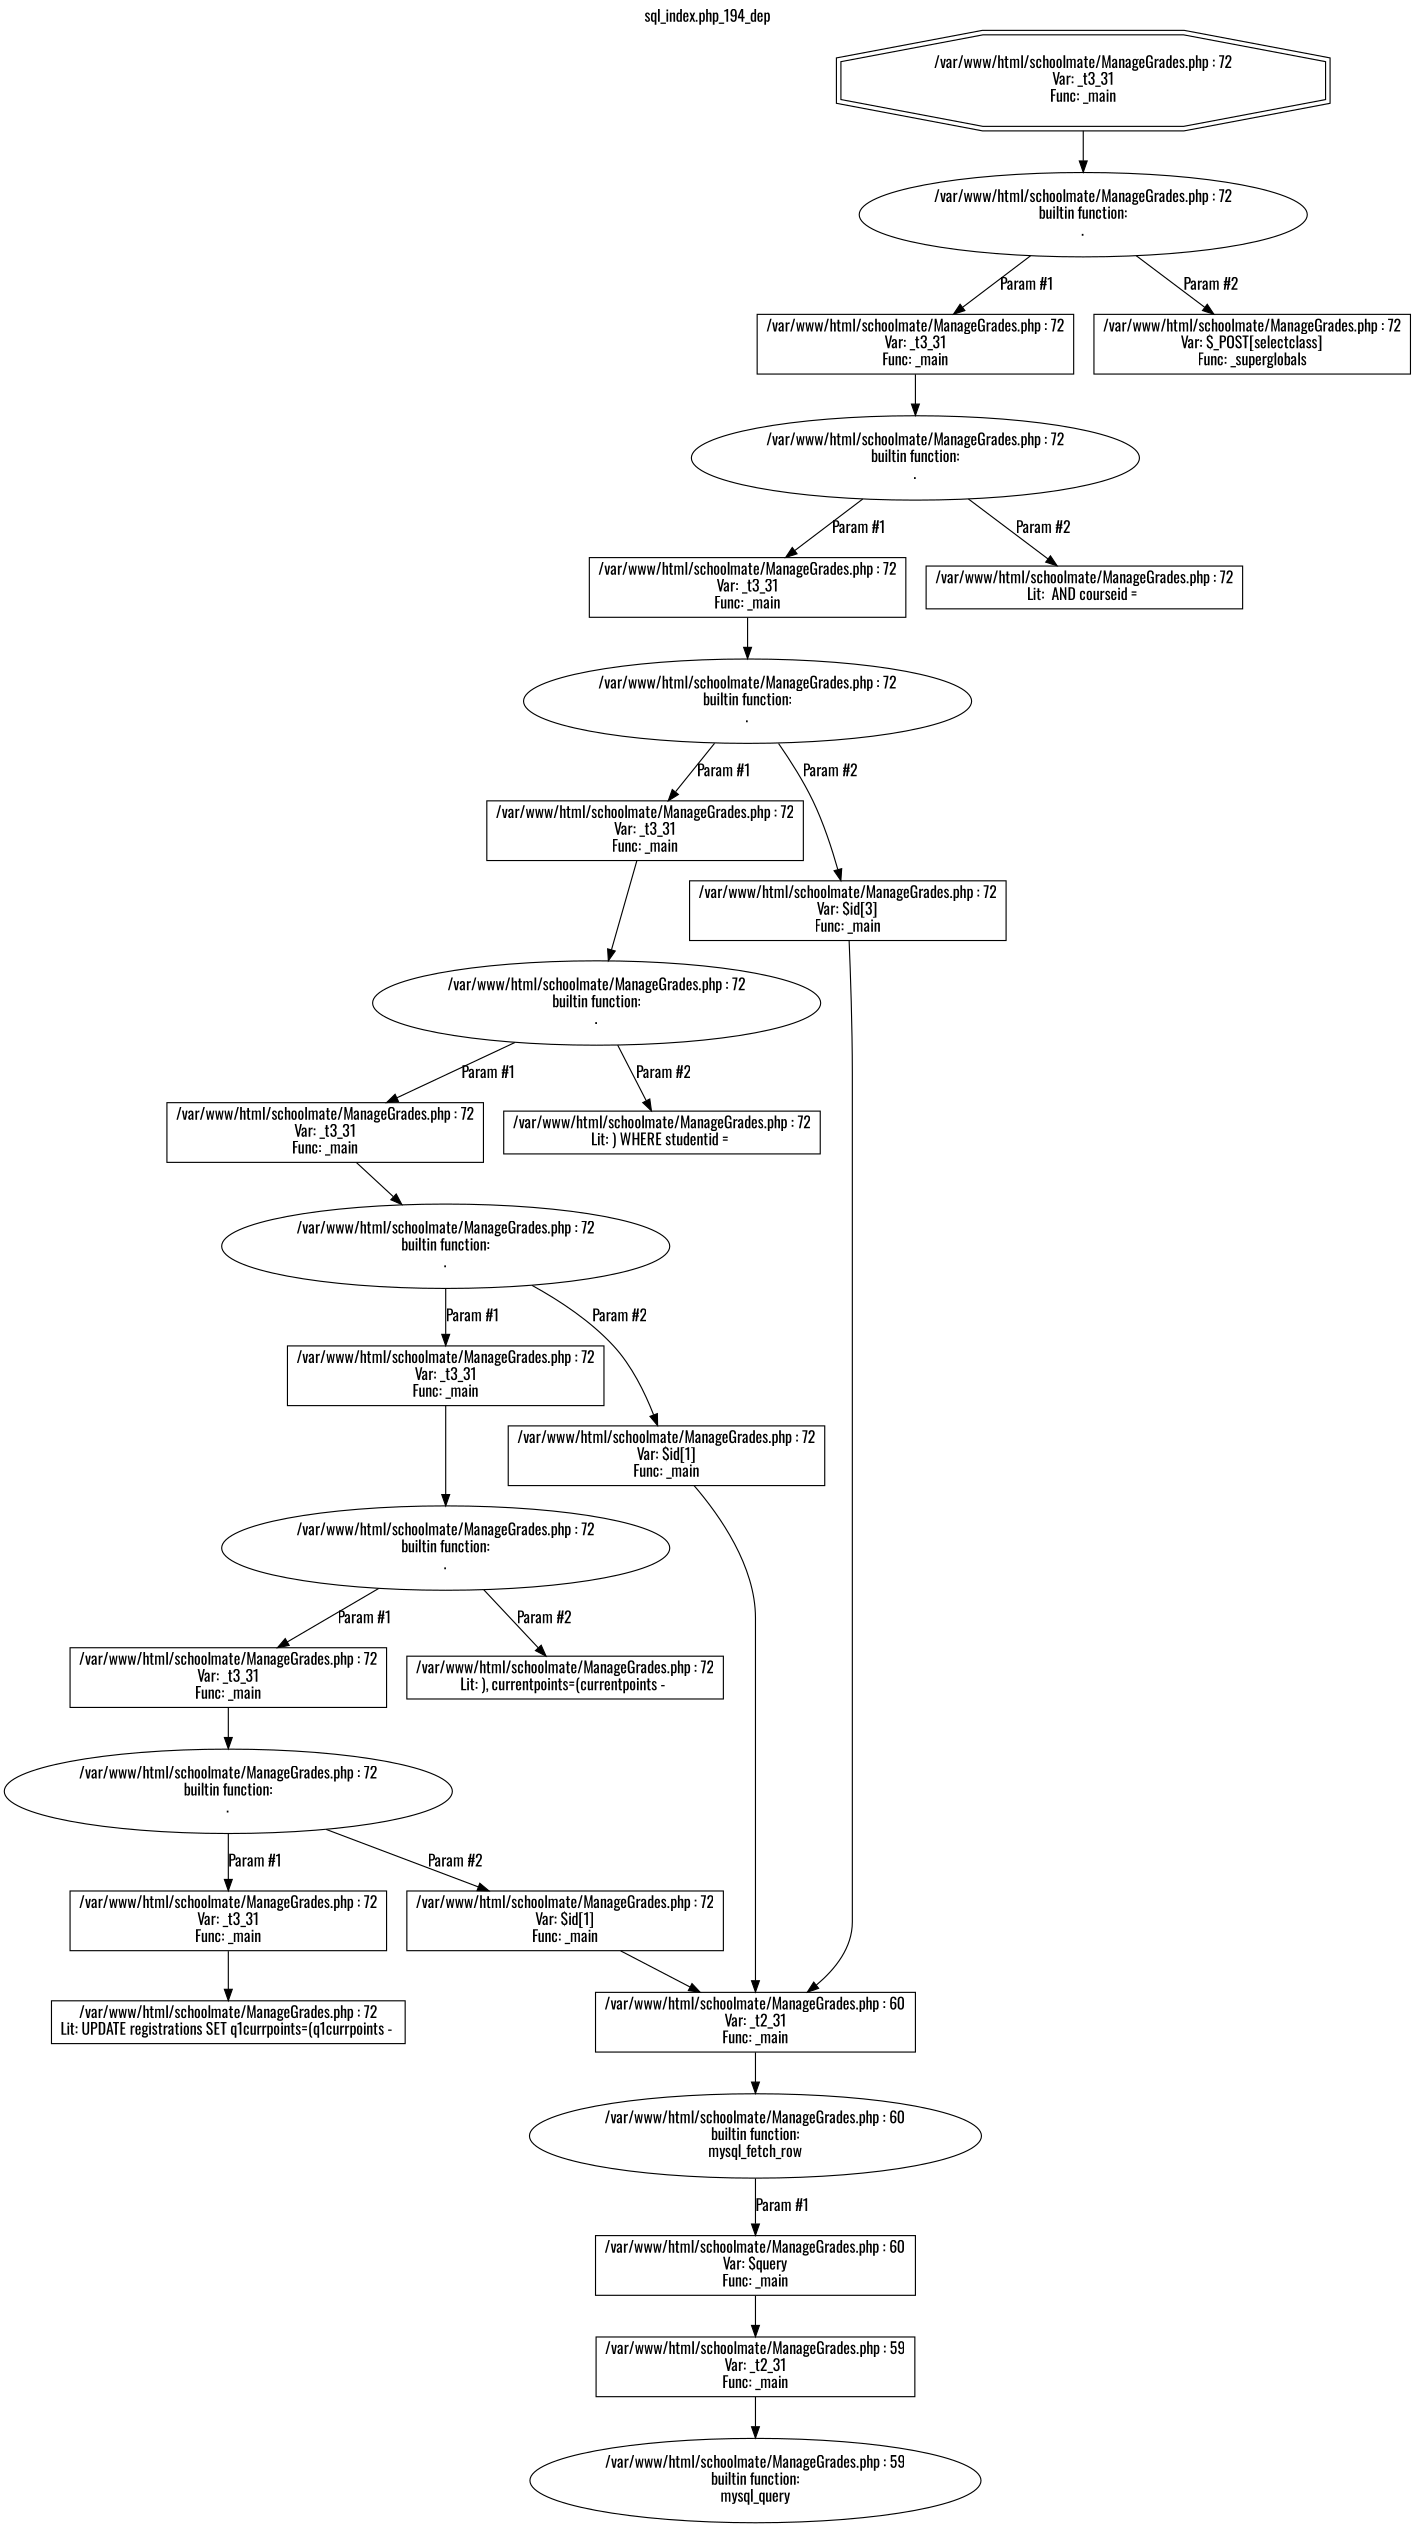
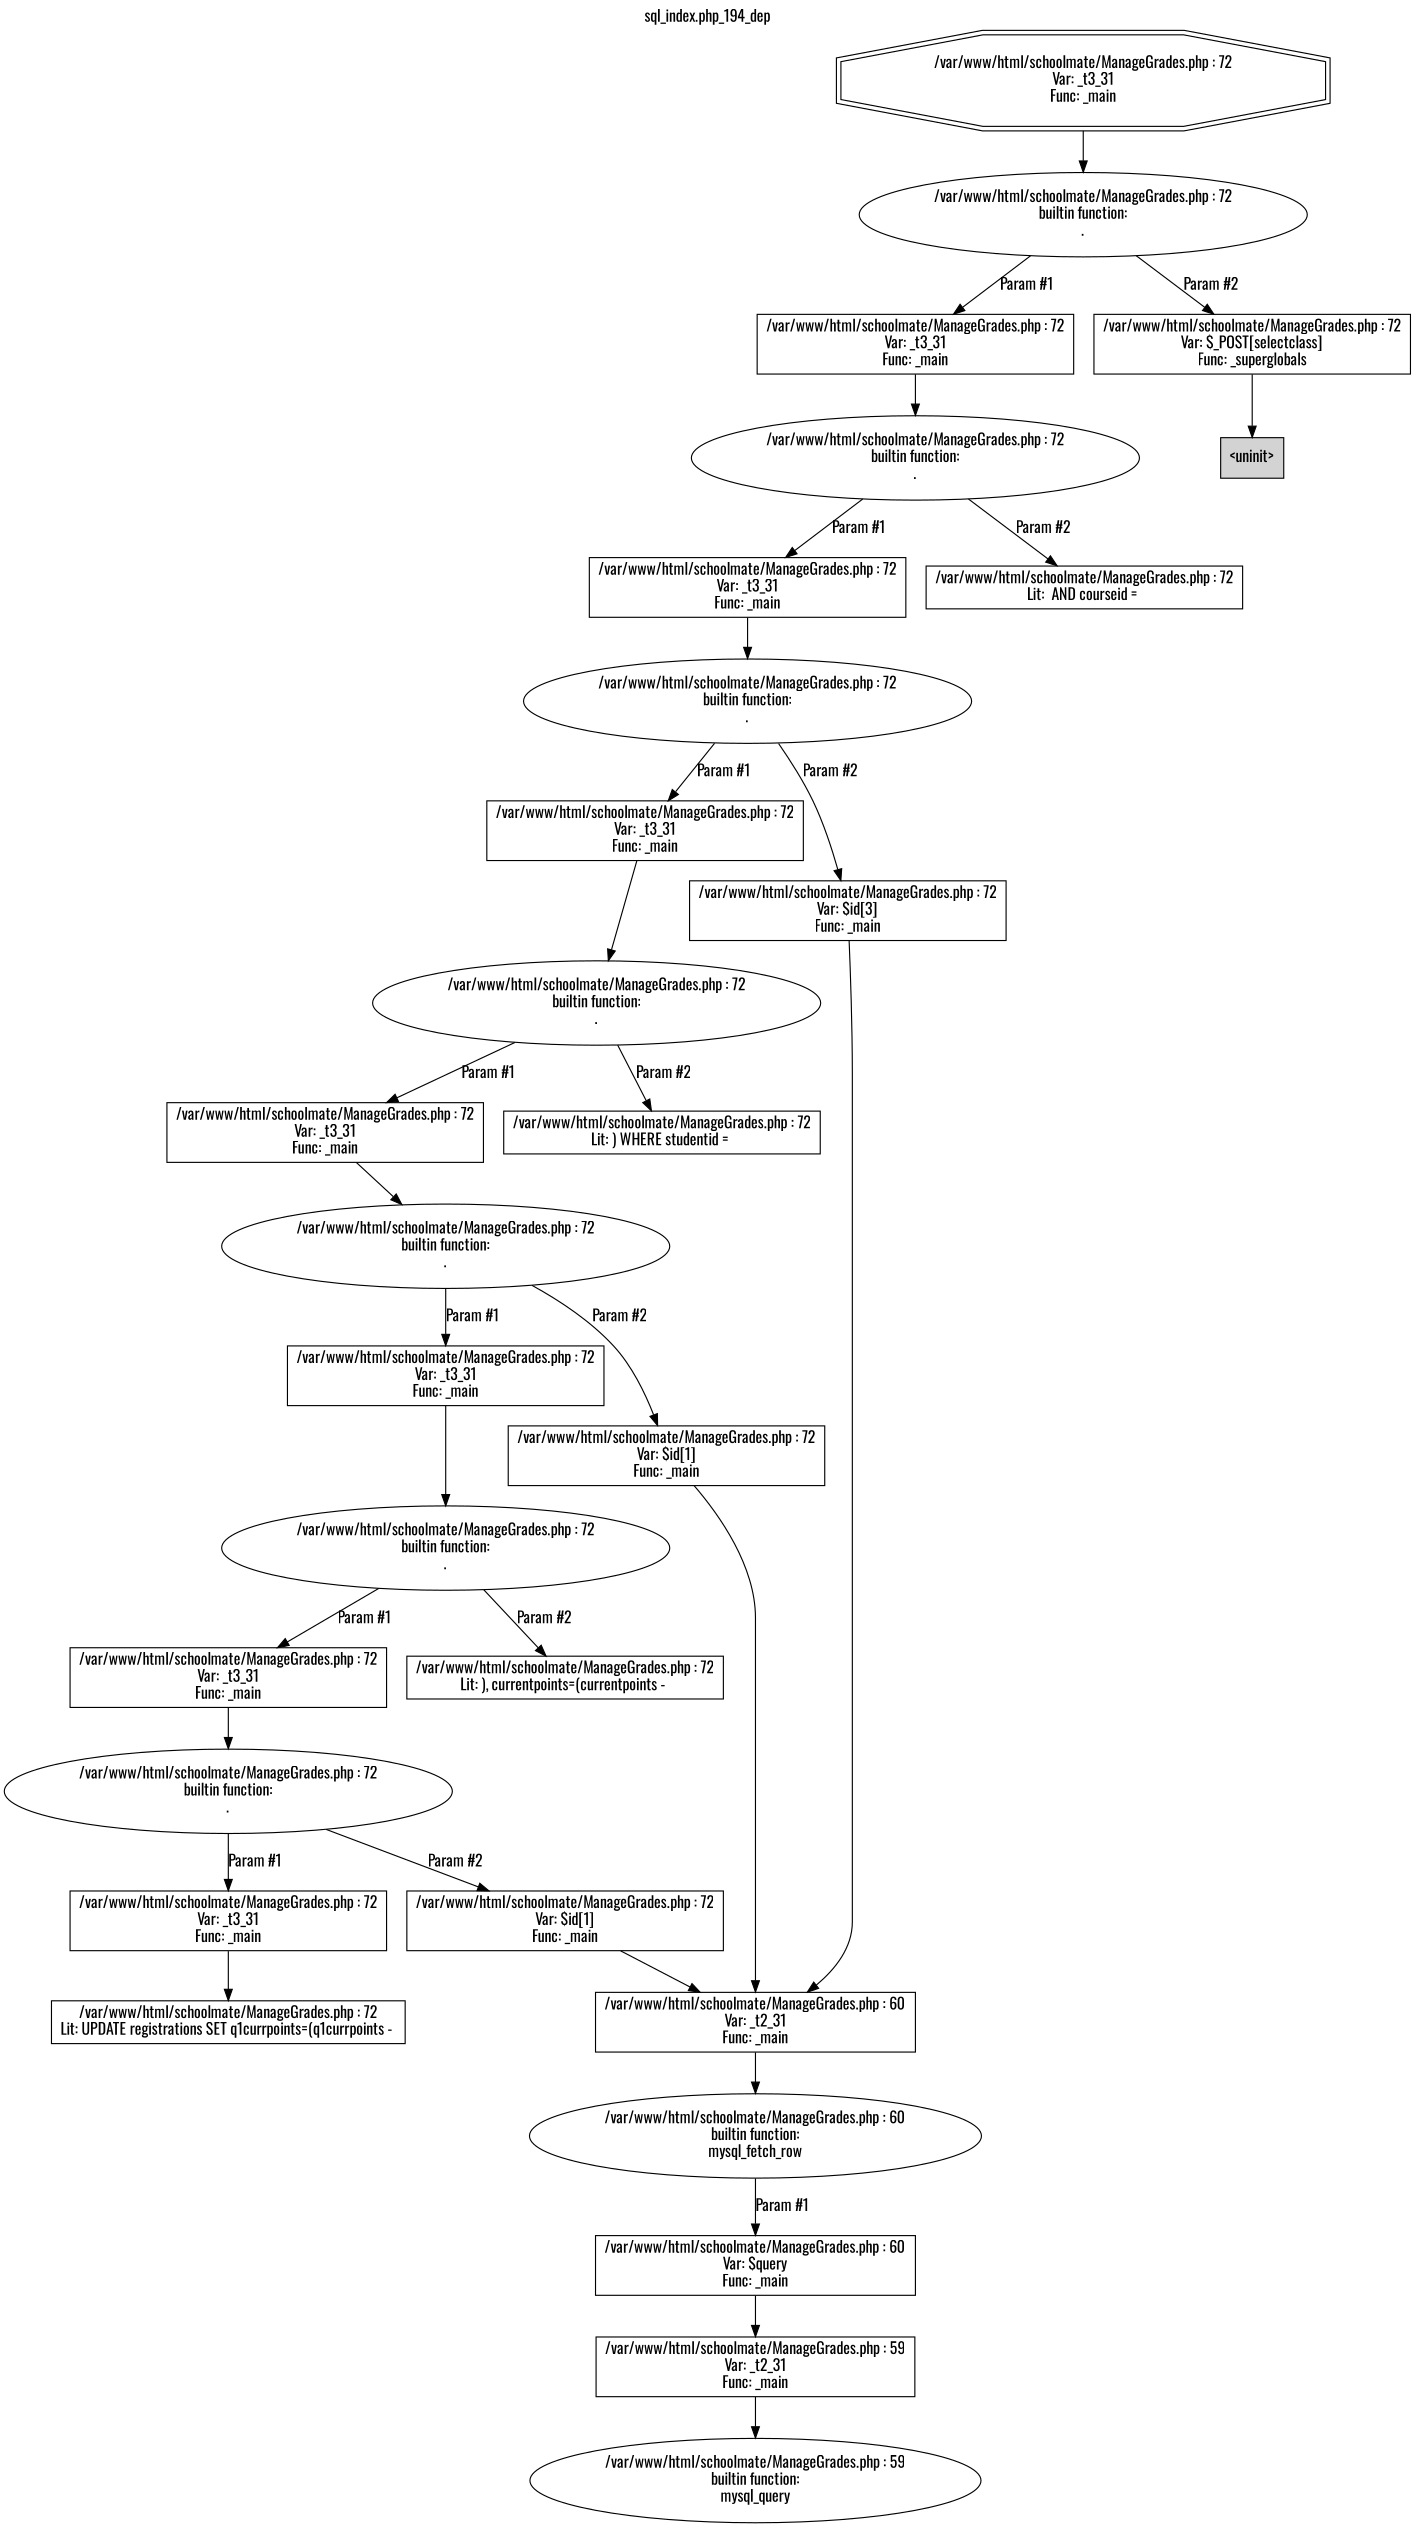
none -> (1252, 458)
